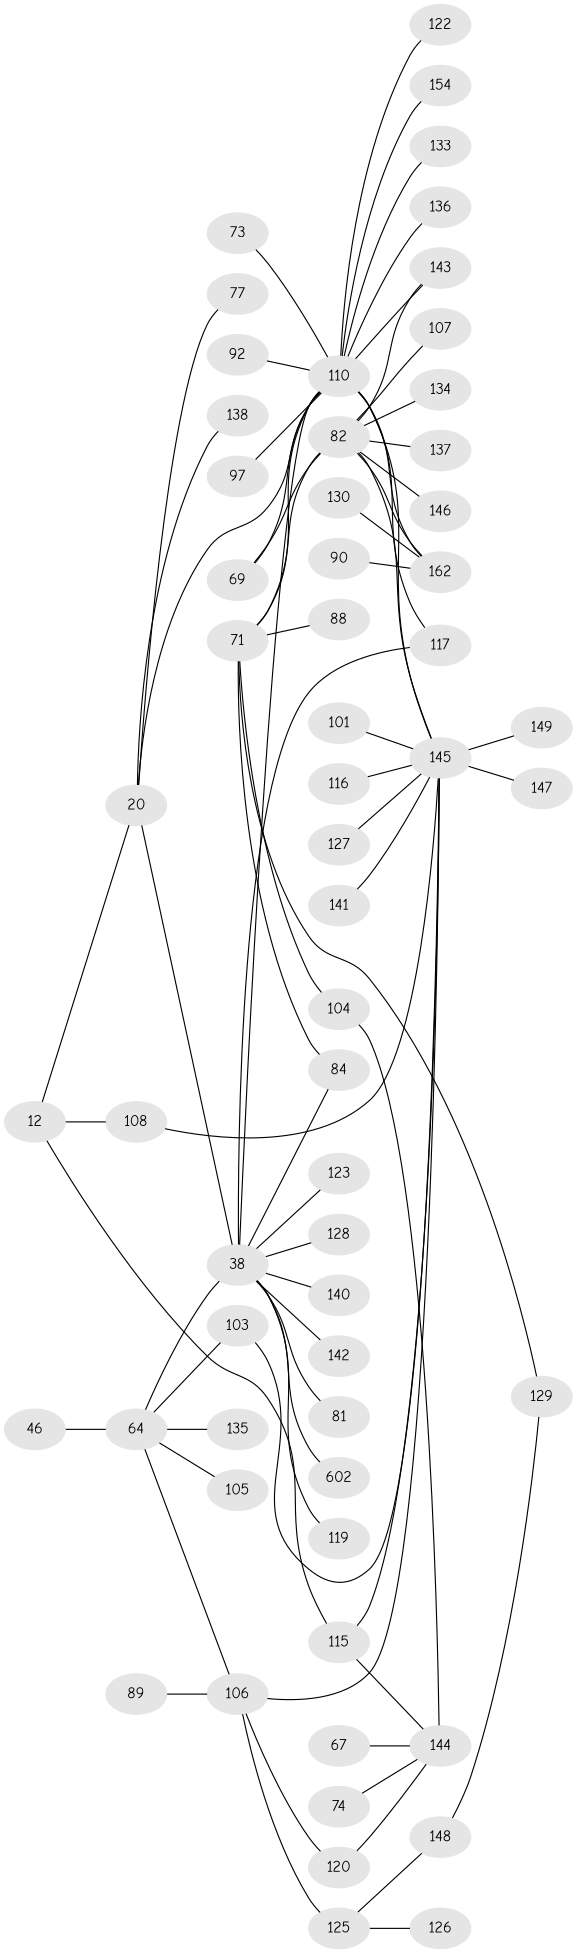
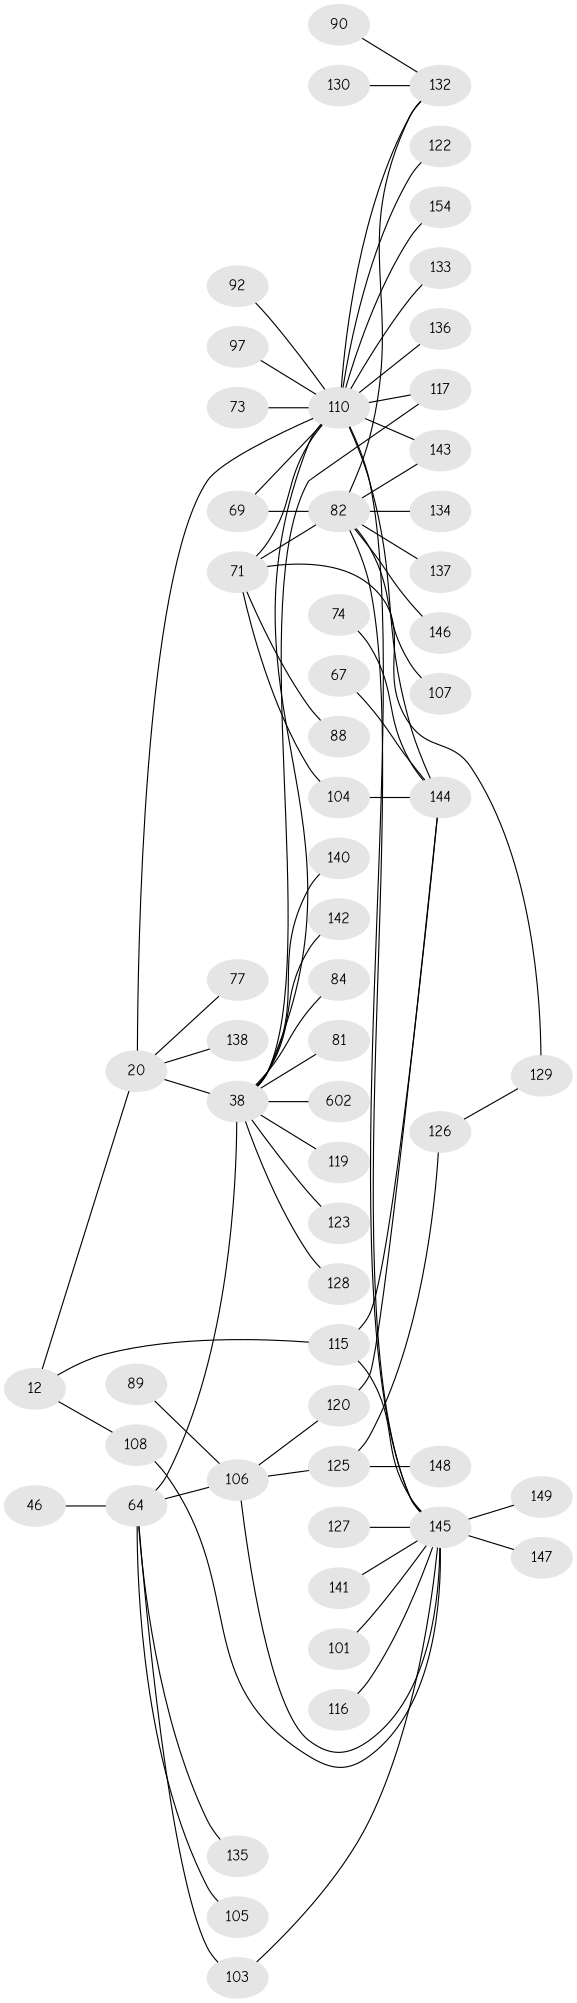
(440, 572) -> (440, 86)
none -> (390, 603)
(253, 854) -> none
(510, 1621) -> (491, 1104)
